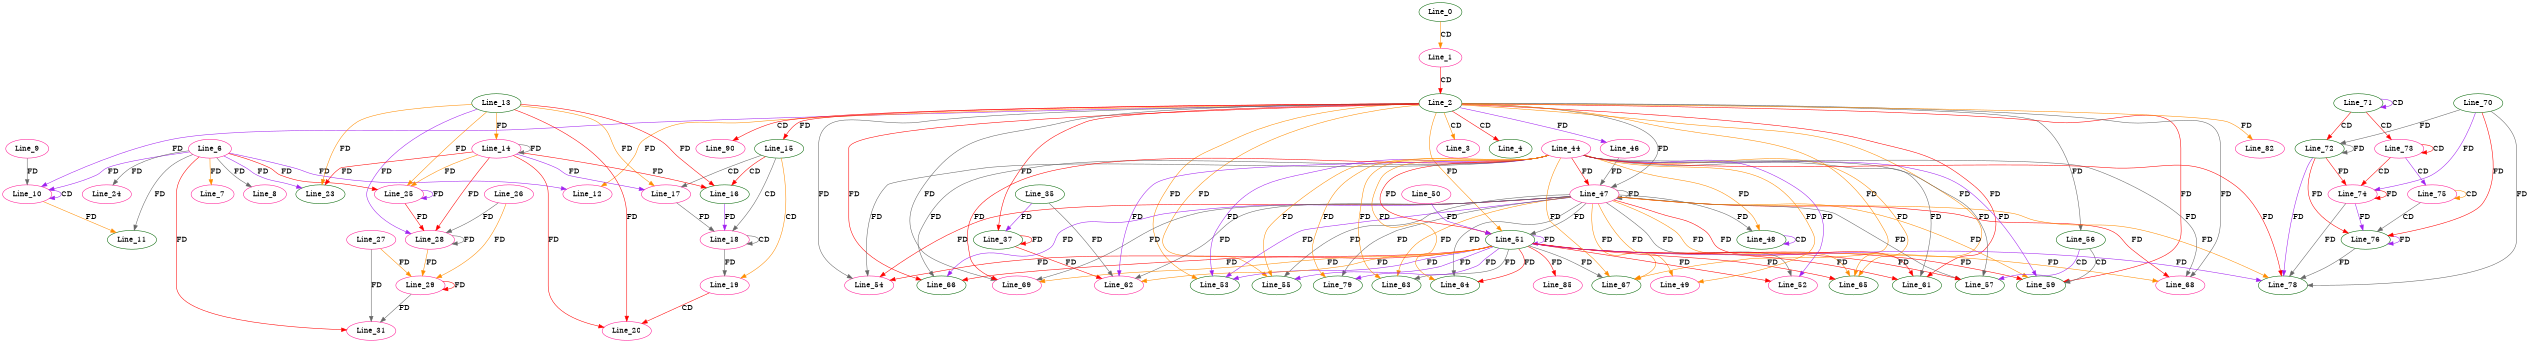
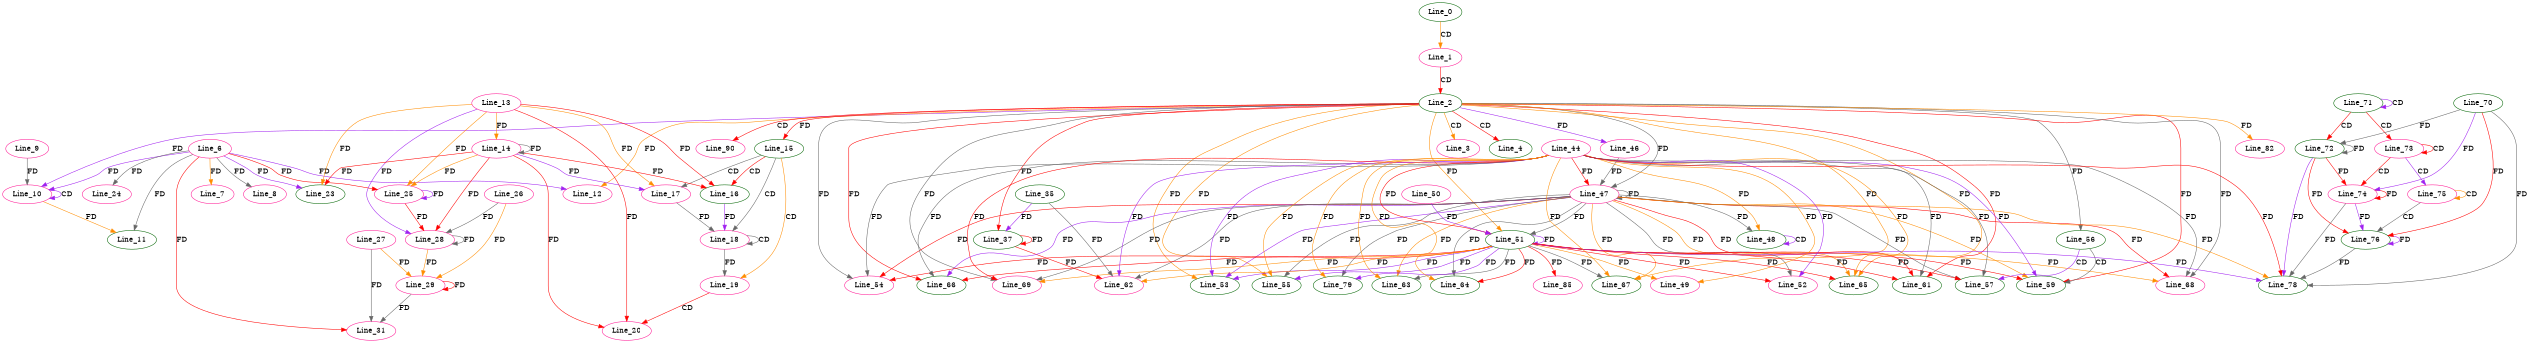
(496, 103) -> (496, 103)
(1628, 246) -> (1583, 256)
